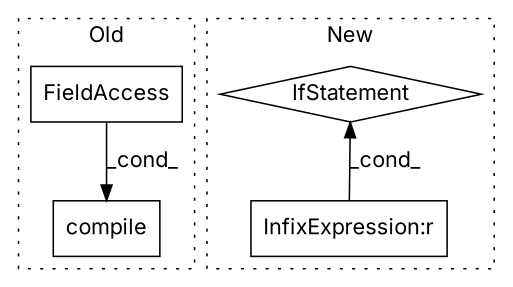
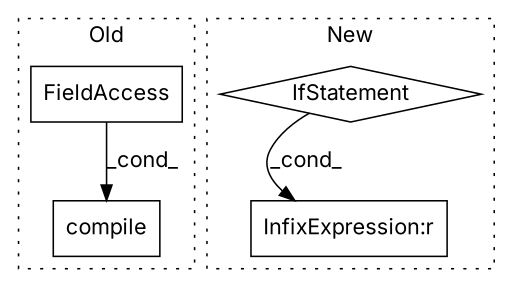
(350, 169) -> (272, 147)
